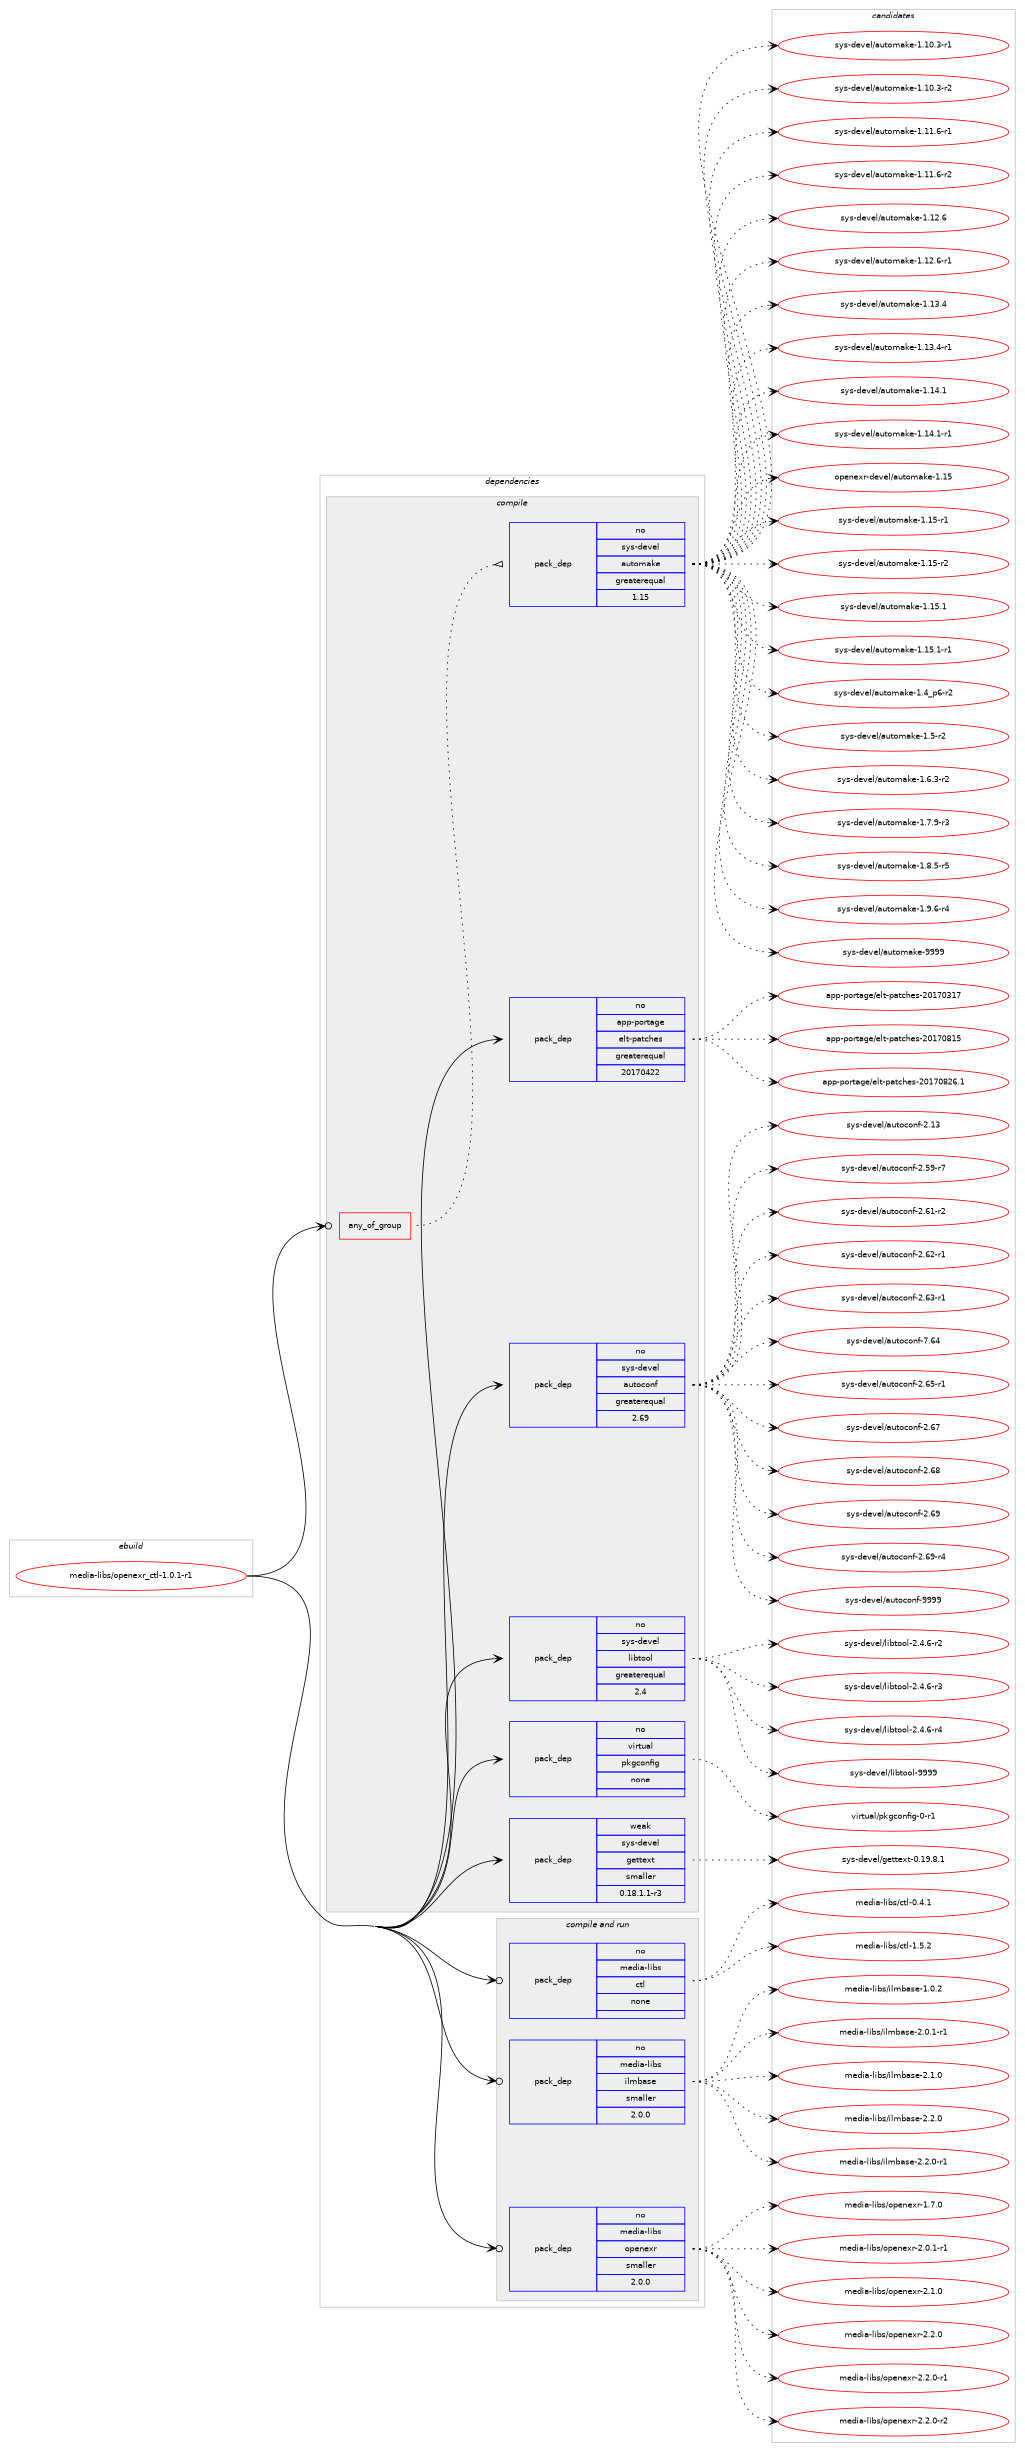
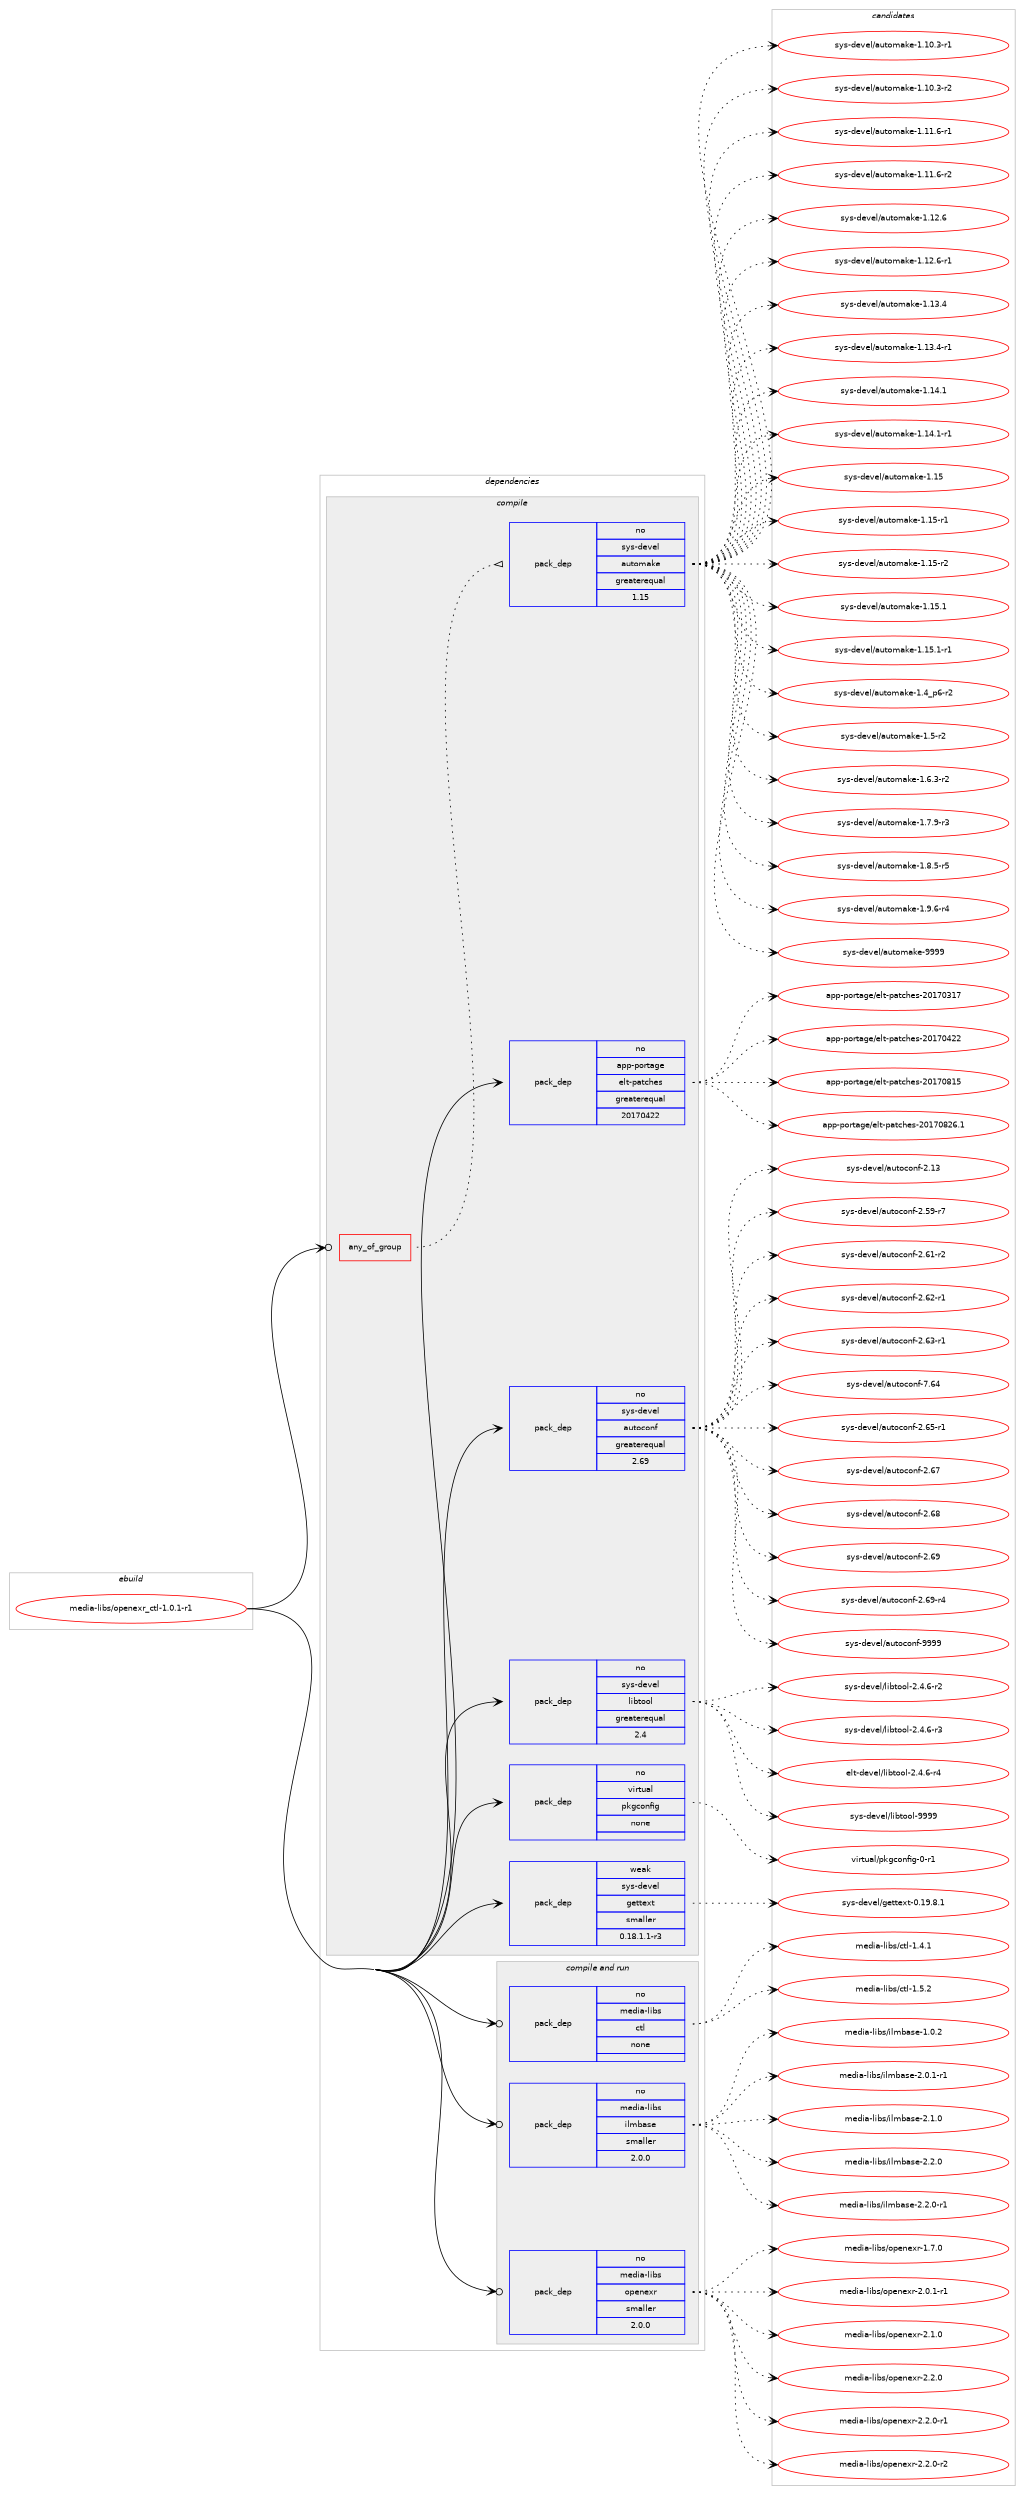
(894, 478) -> (894, 478)
none -> (894, 1039)
(894, 1730) -> (894, 1774)
(894, 1903) -> (894, 1946)
